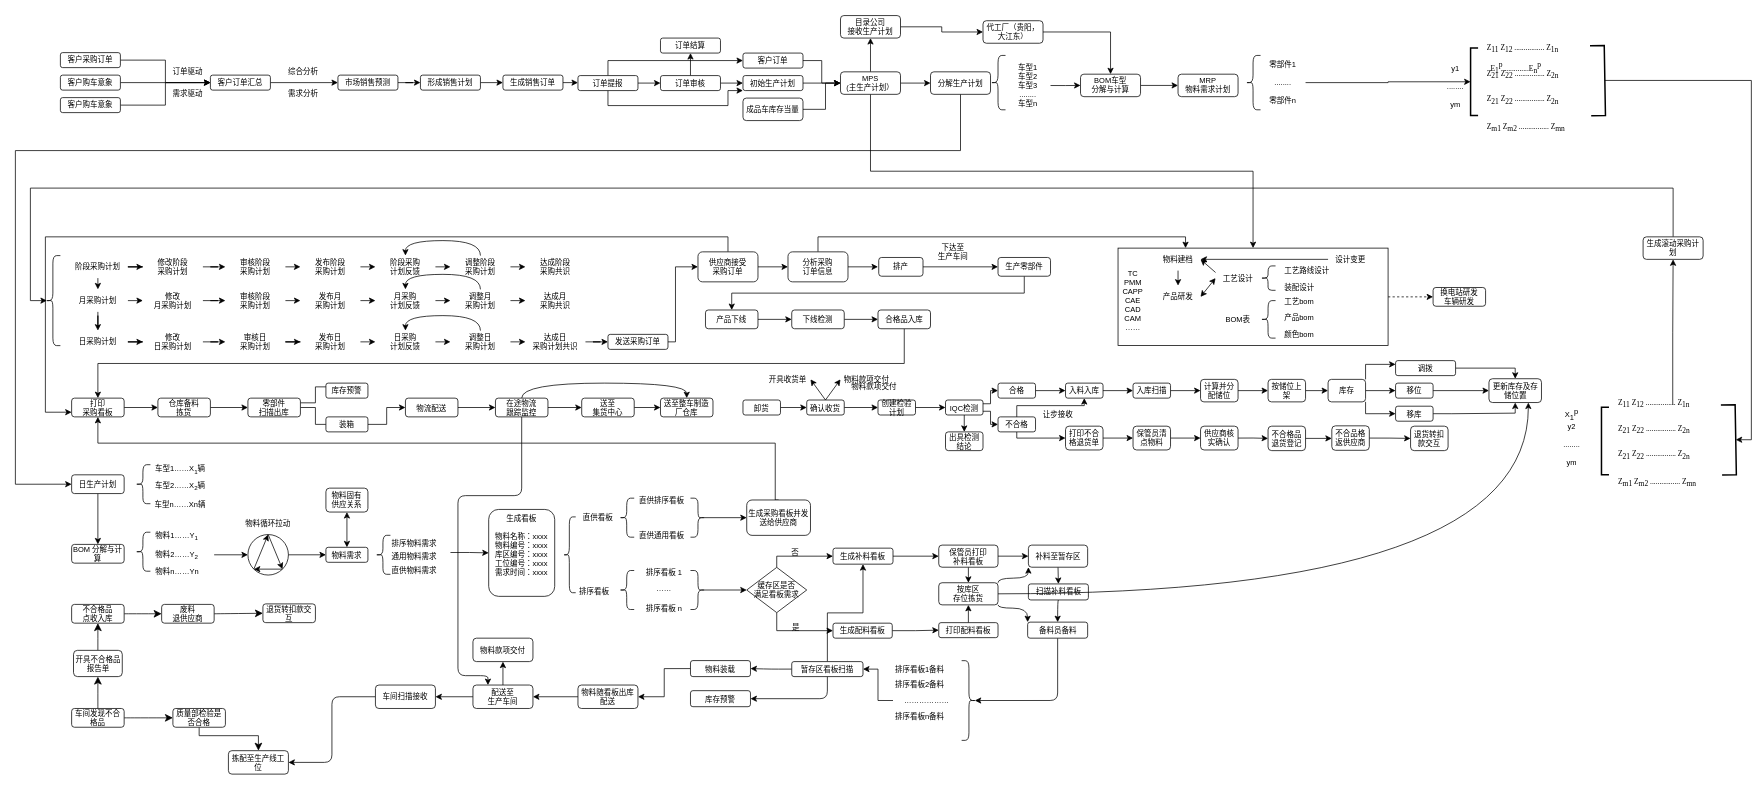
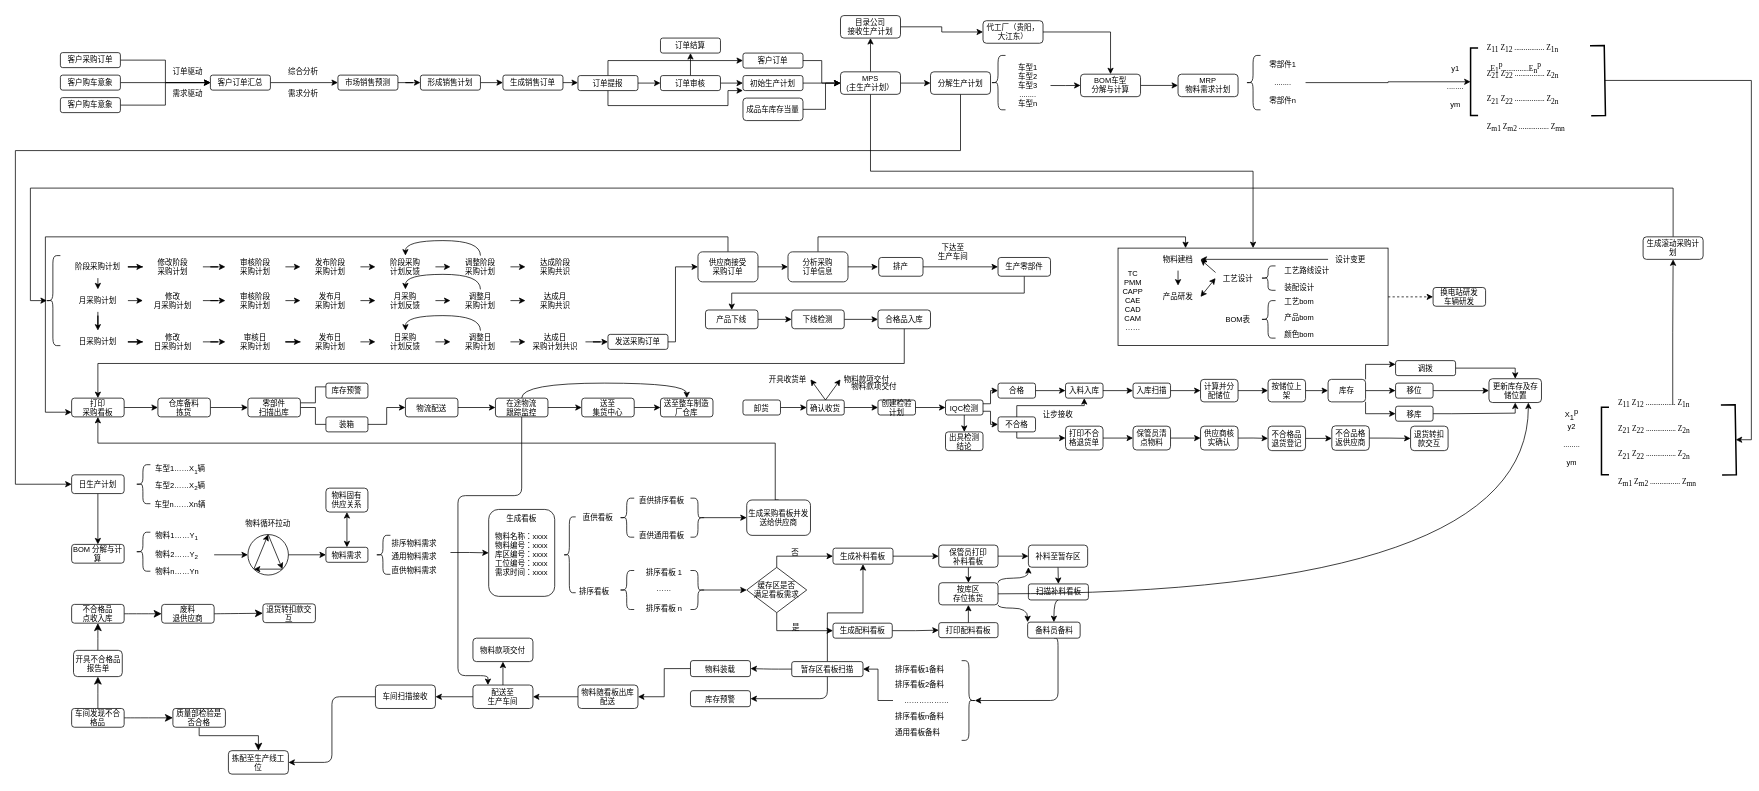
(1058, 630) -> (1054, 630)
none -> (927, 732)
